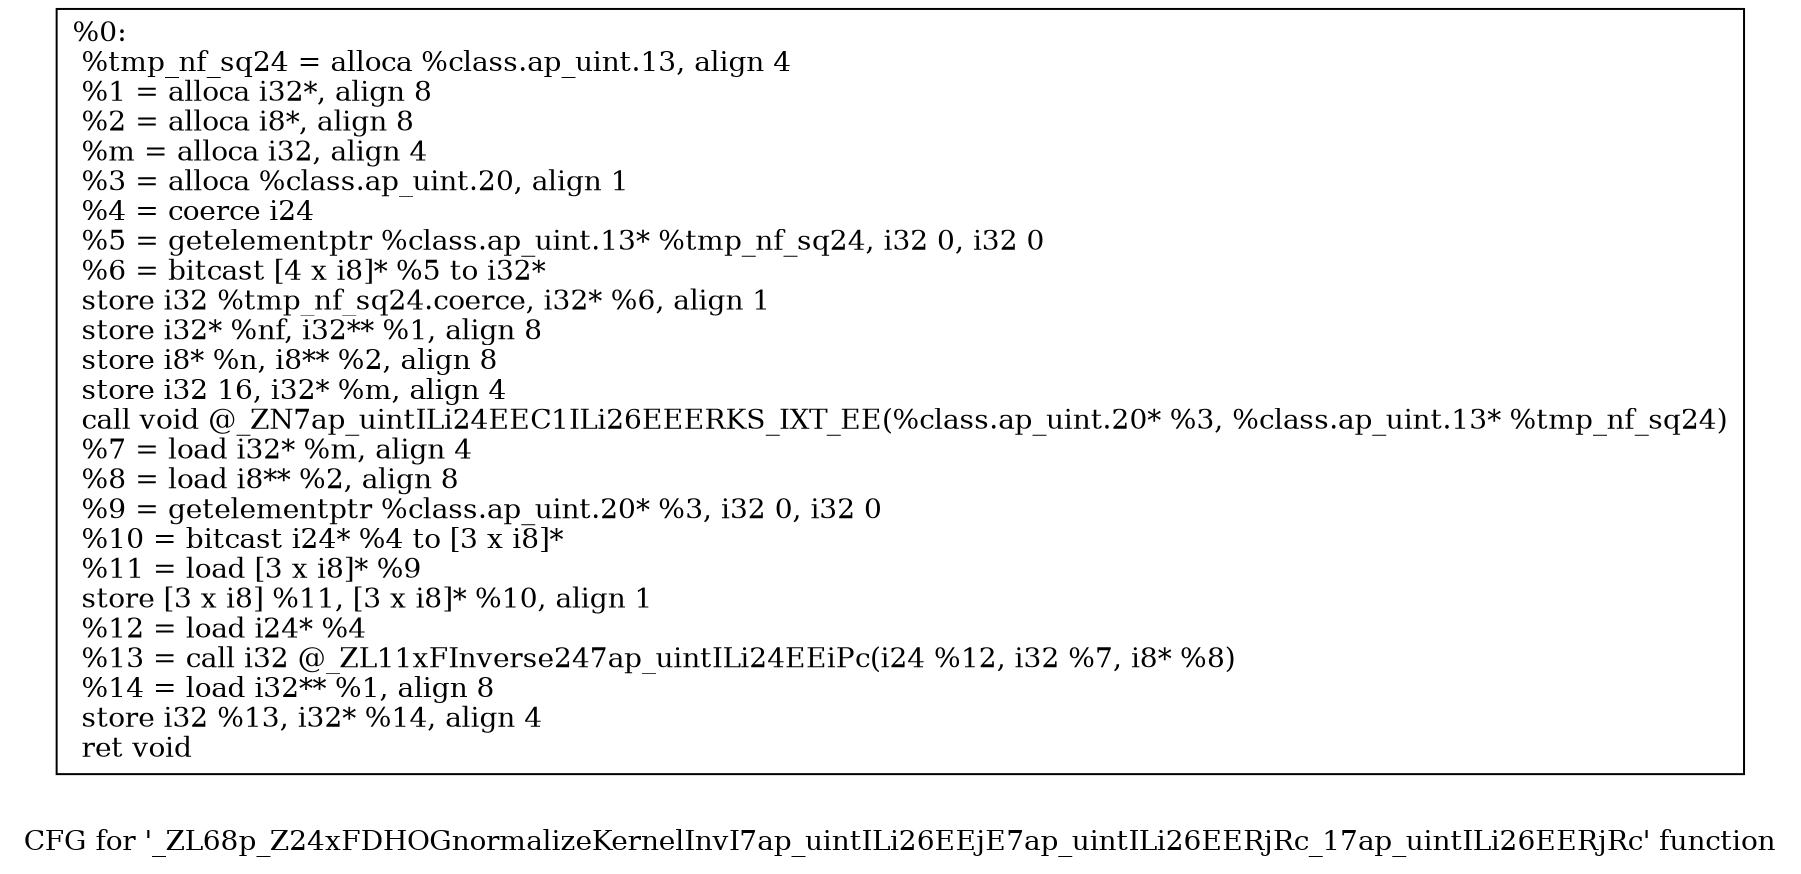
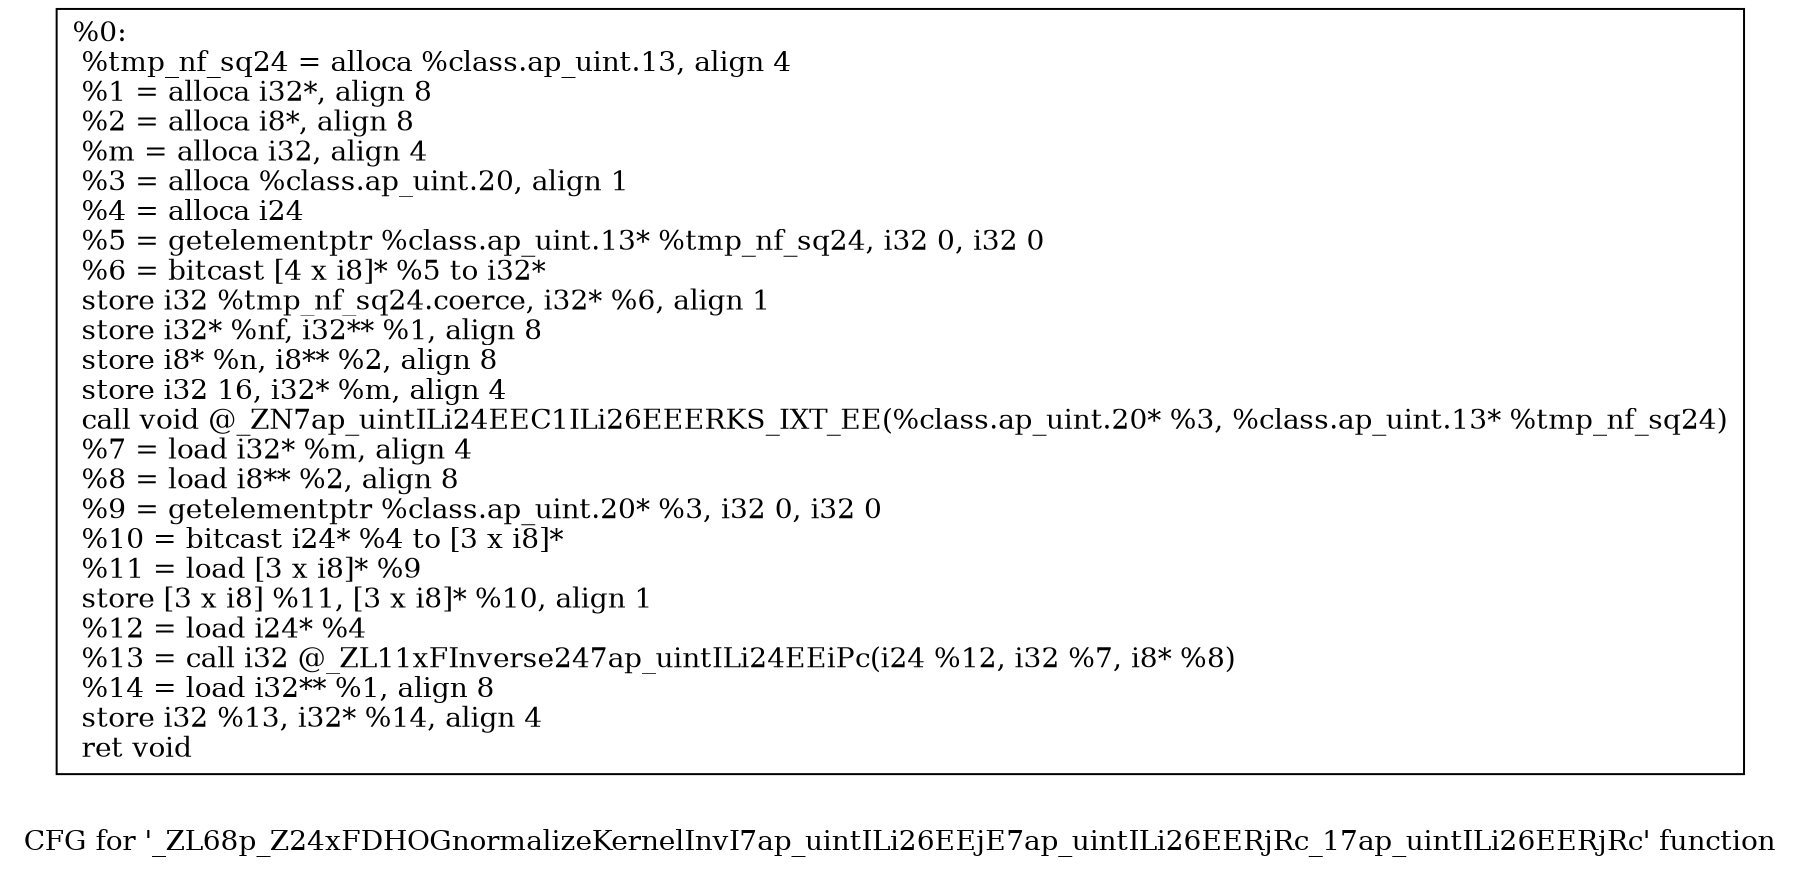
(194, 212) -> (189, 212)
